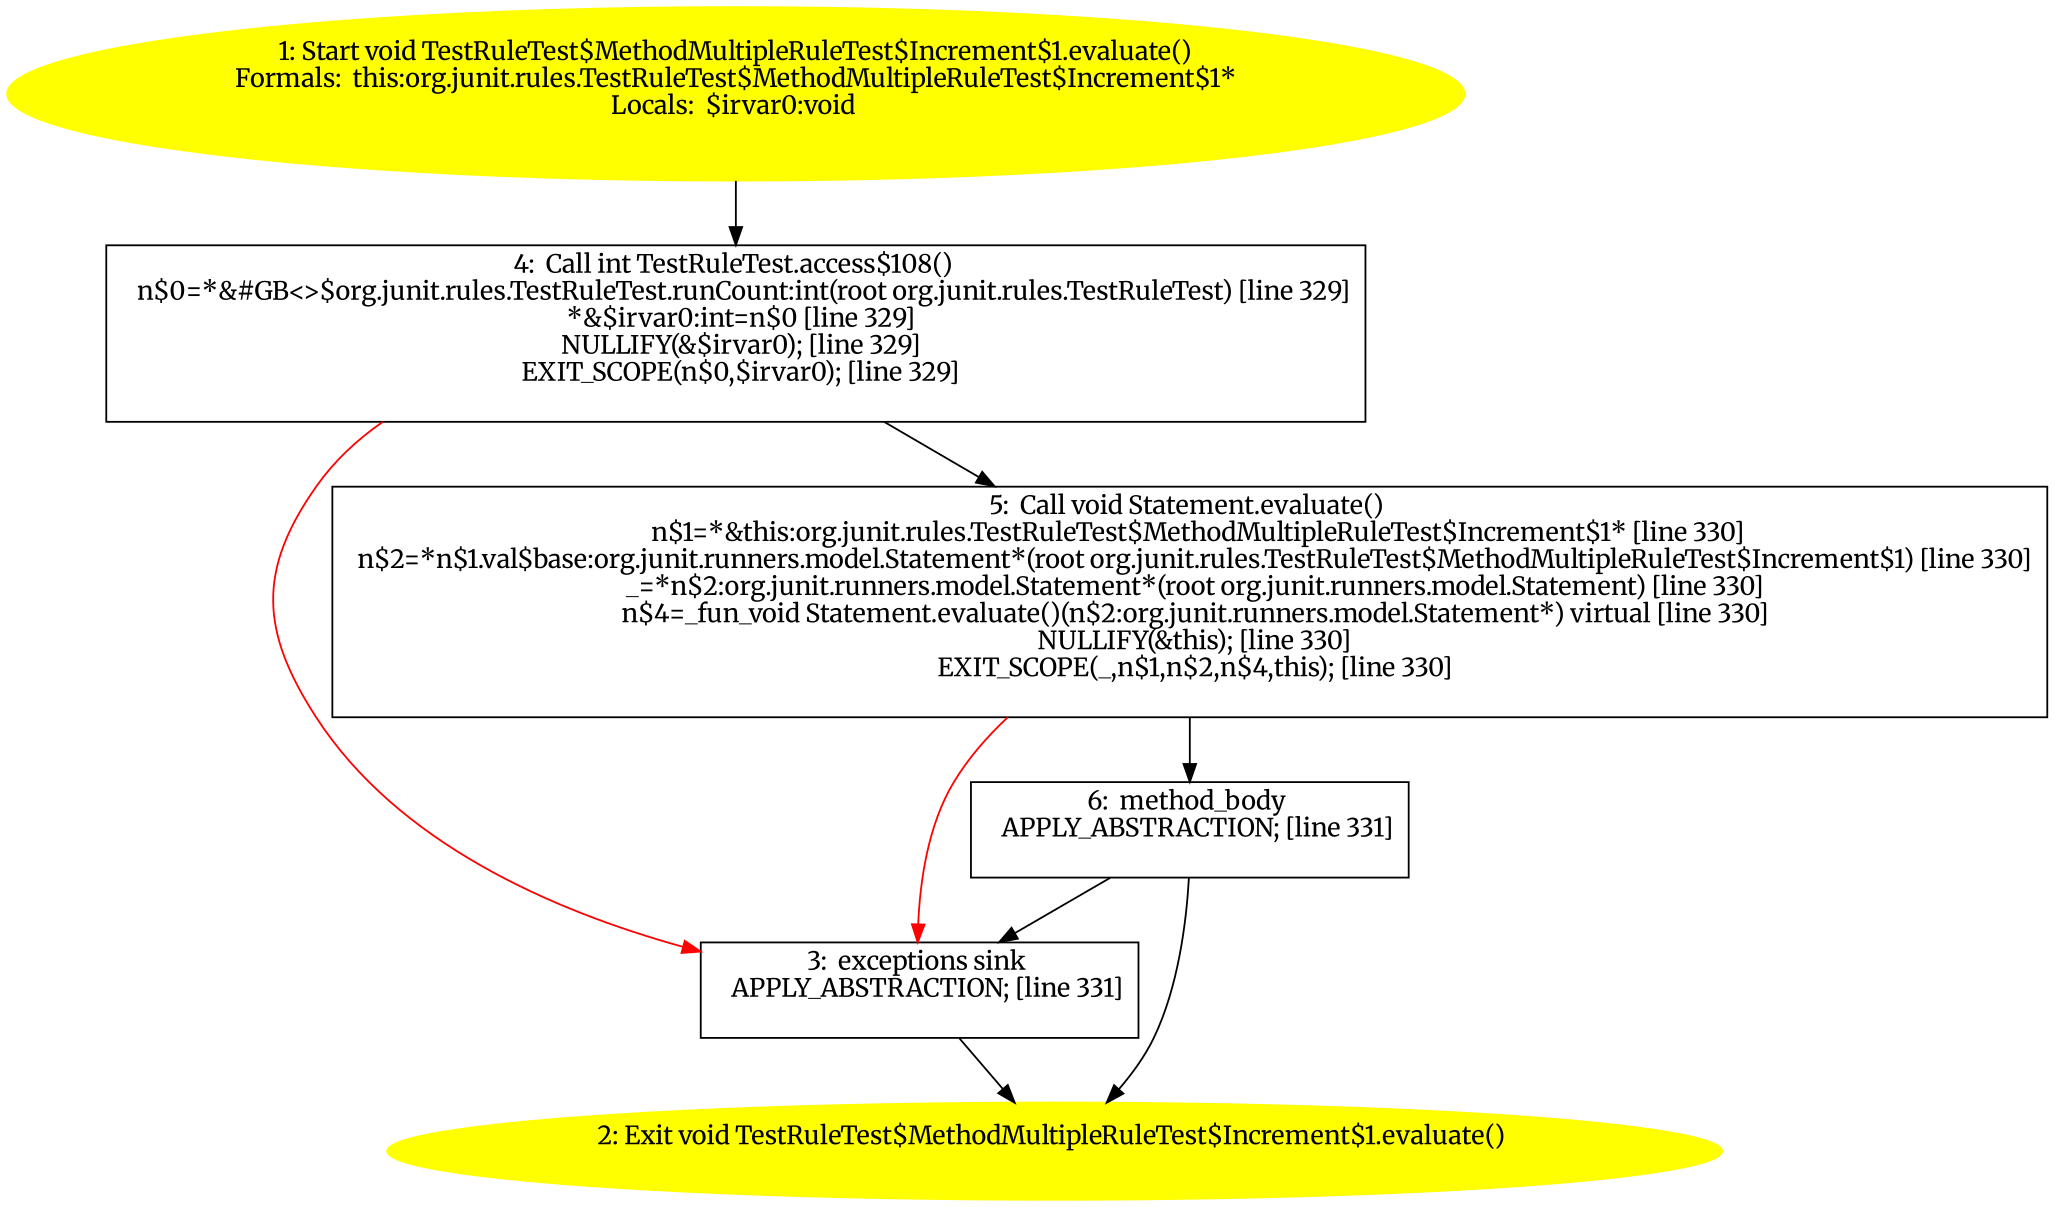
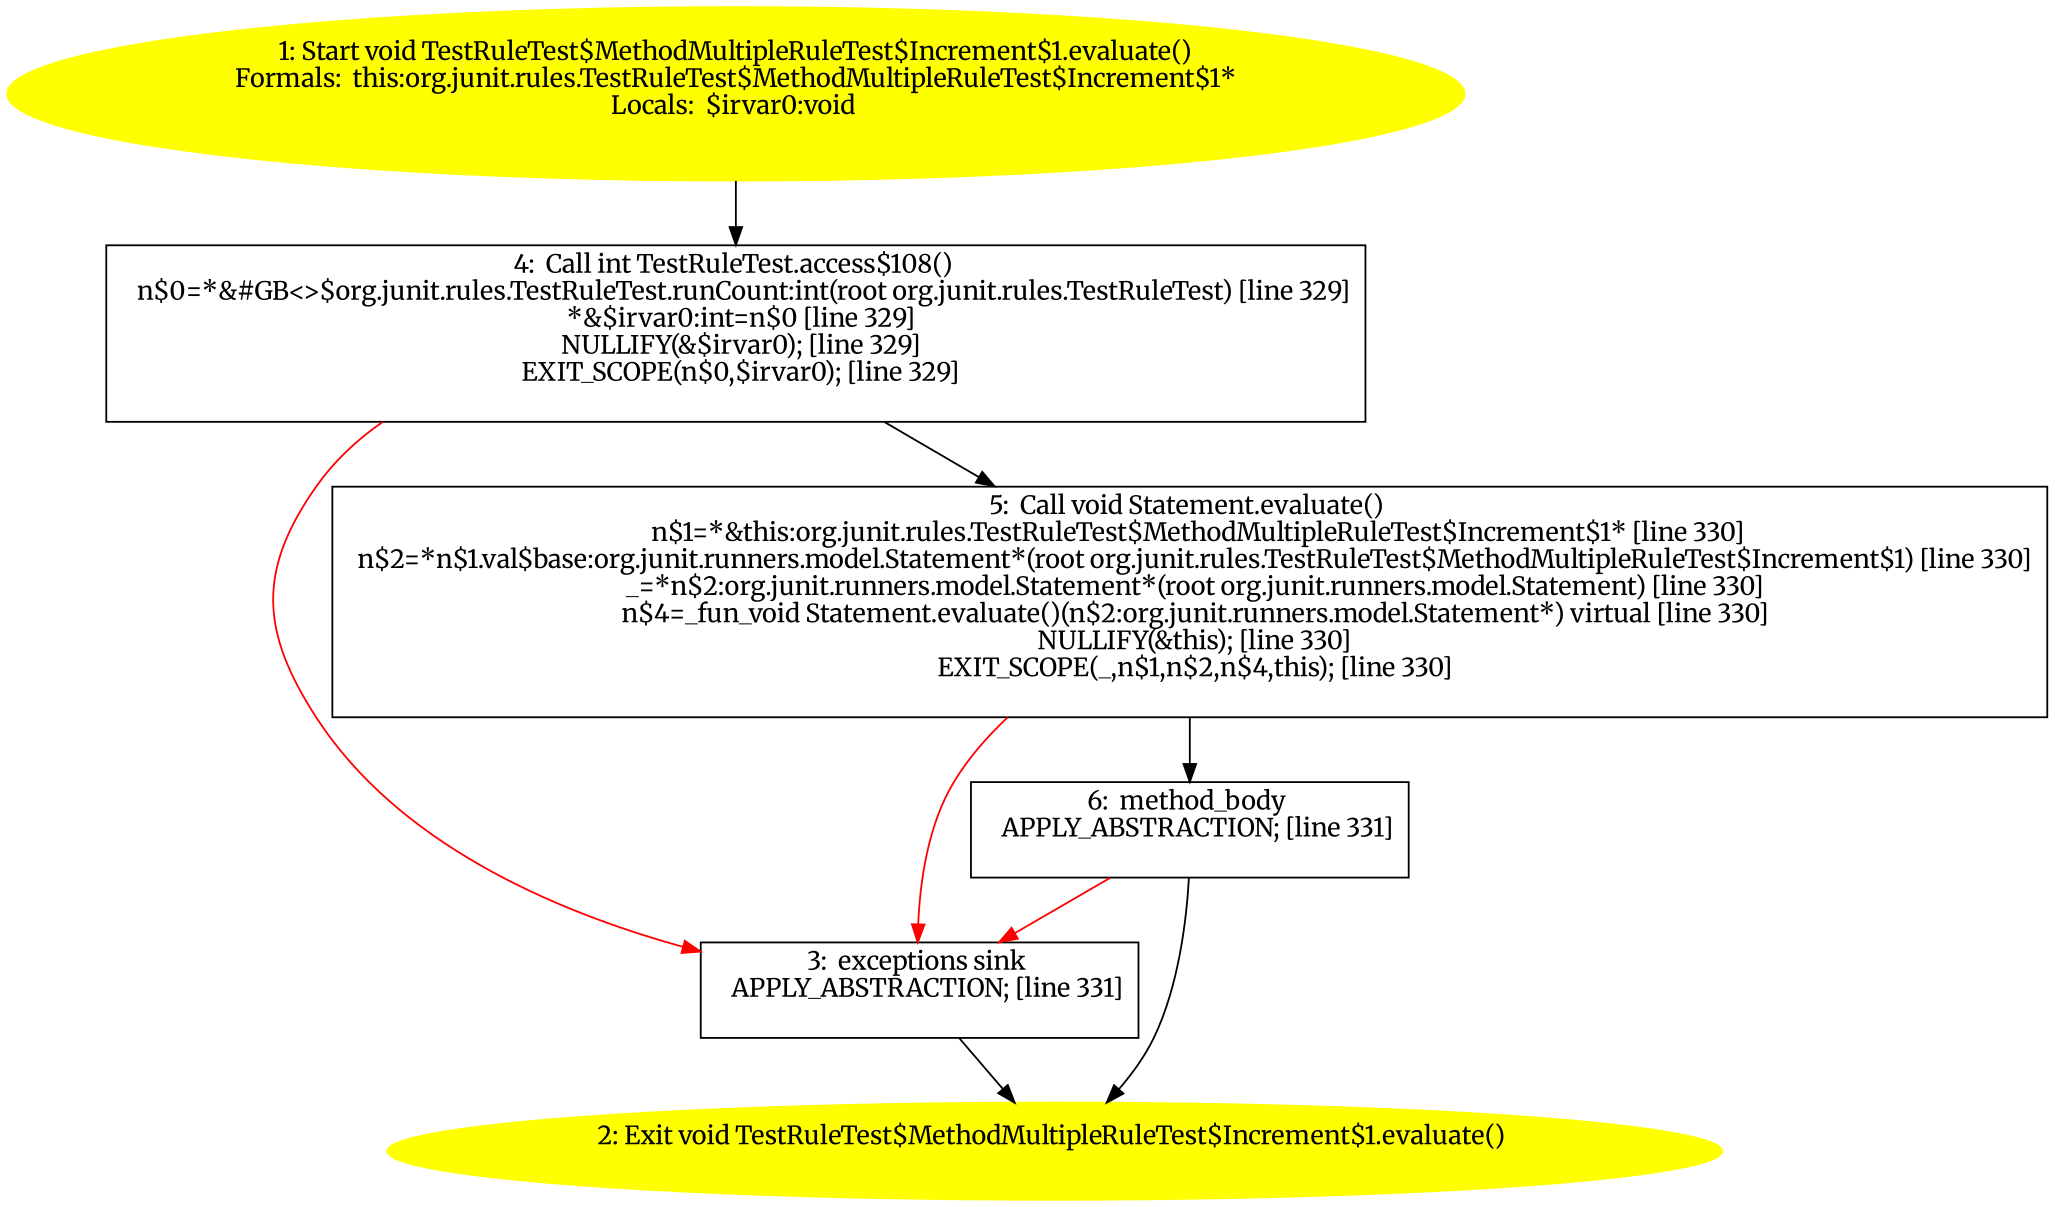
(1063, 905) -> (1063, 905)
